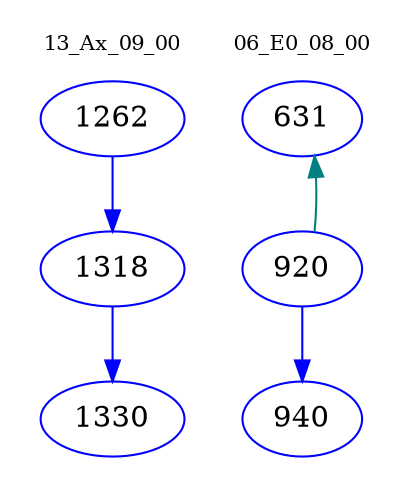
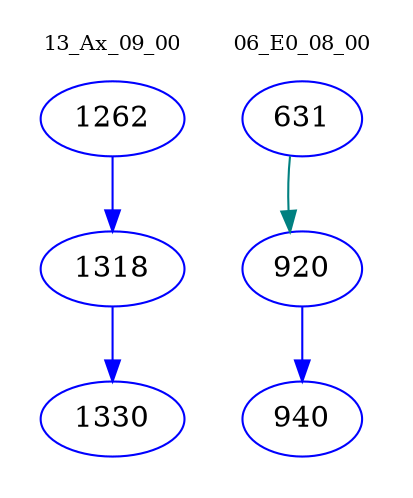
(316, 205) -> (288, 183)
